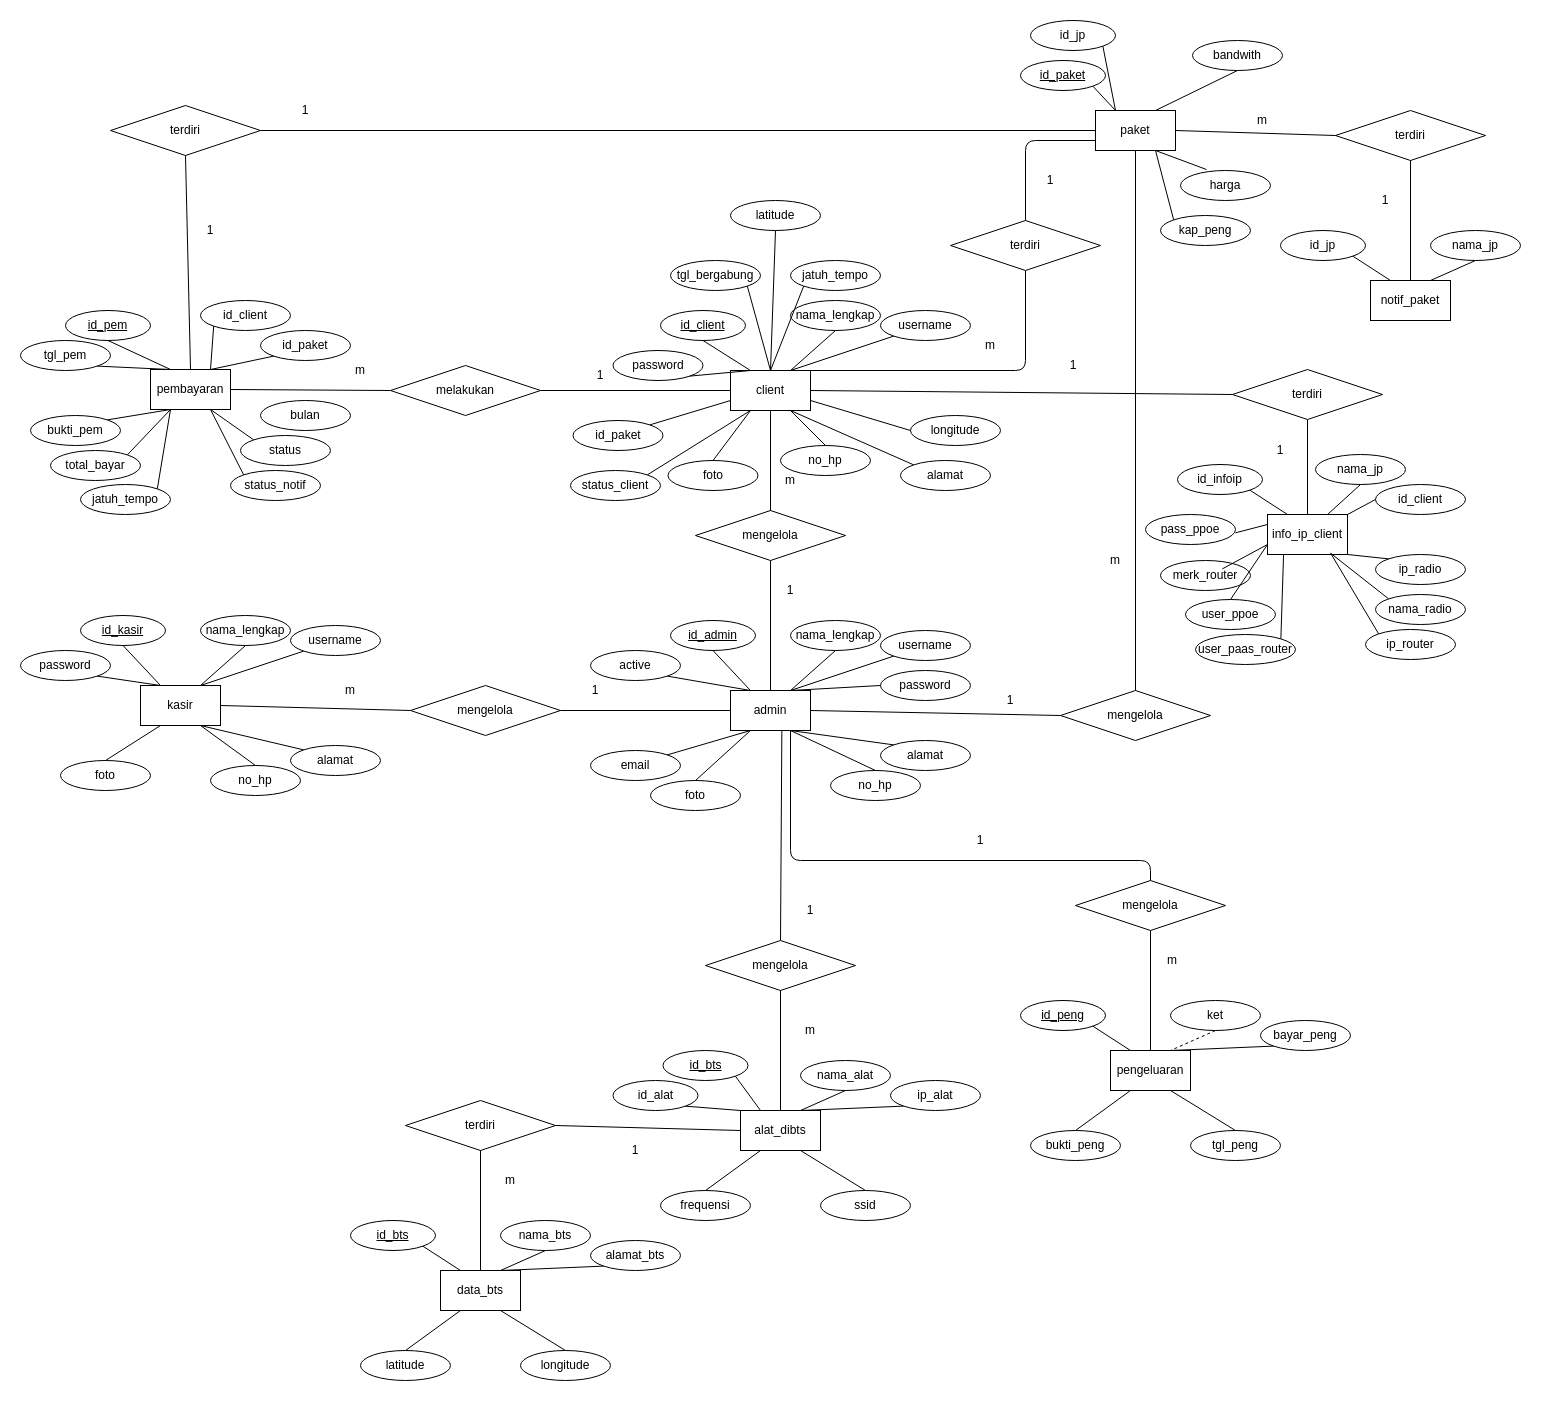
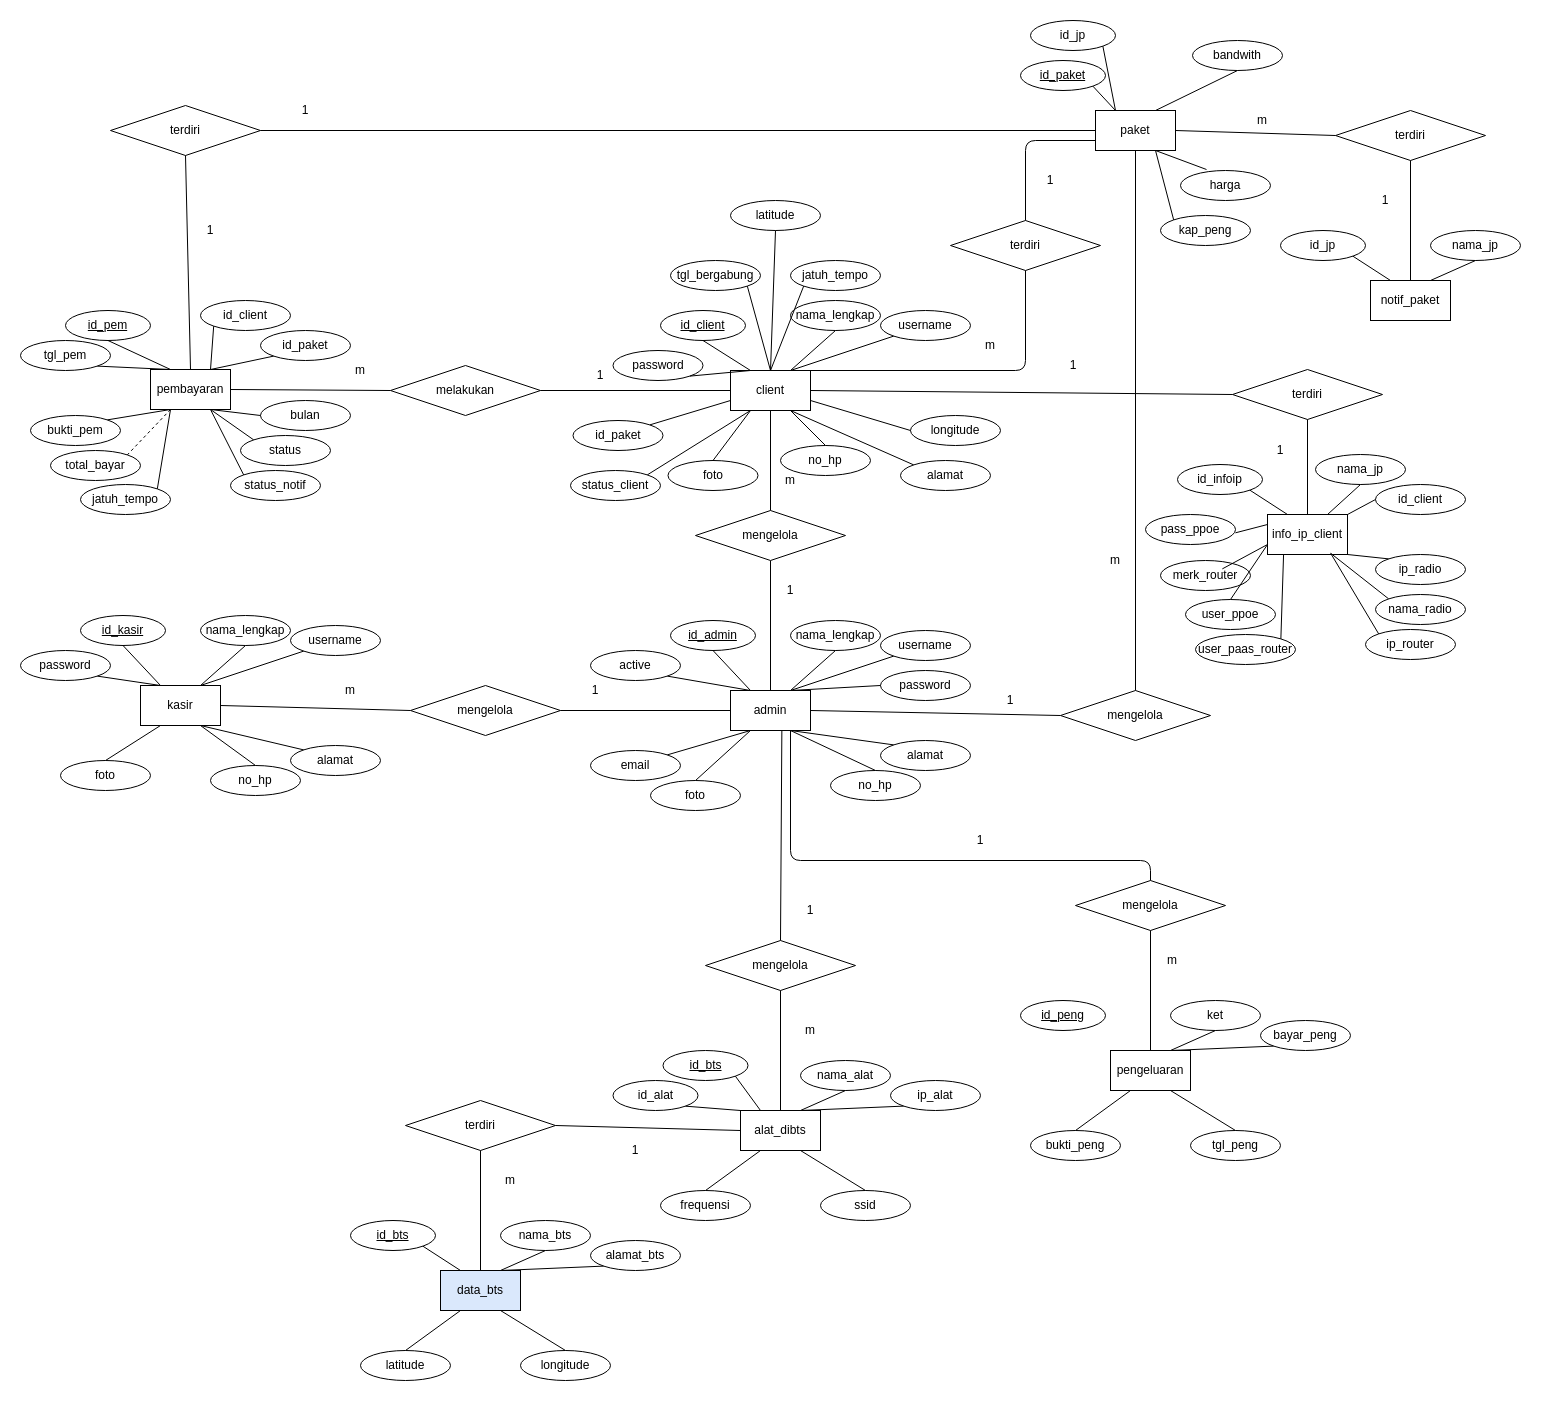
none -> (238, 413)
(148, 433) -> (148, 433)
(1112, 1038) -> none
(1194, 1040) -> (1194, 1040)
(481, 1291) -> (481, 1291)
